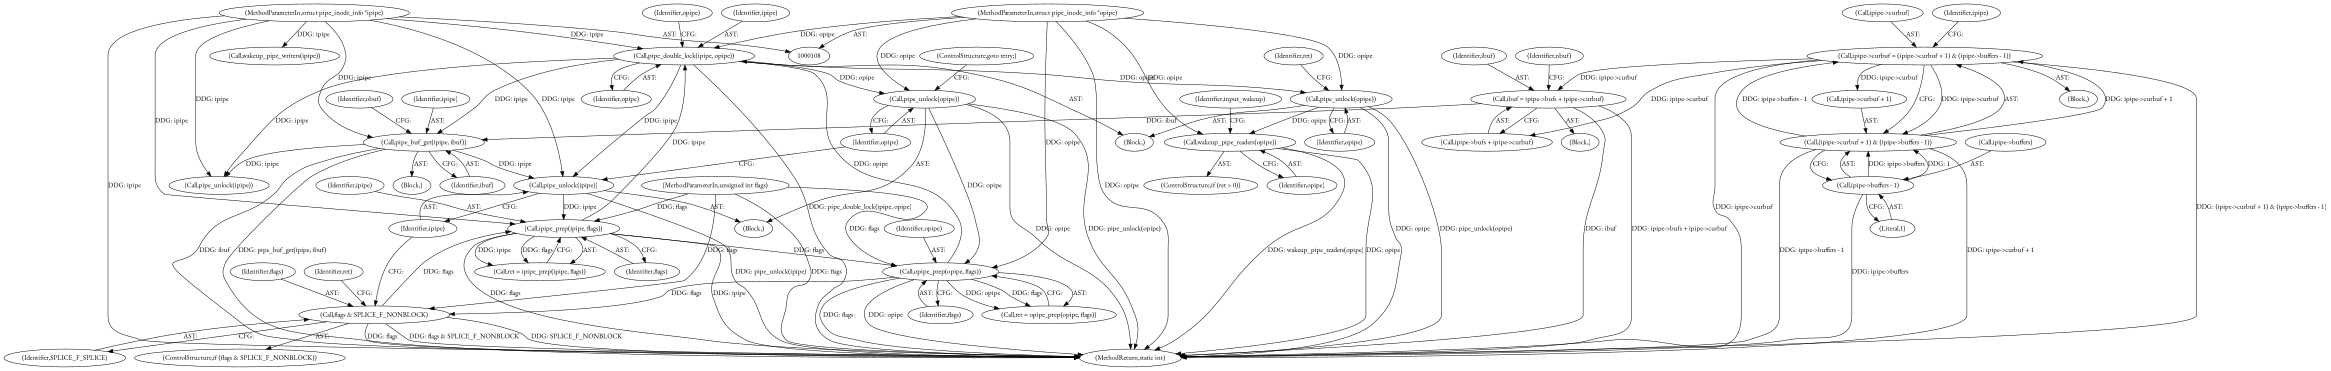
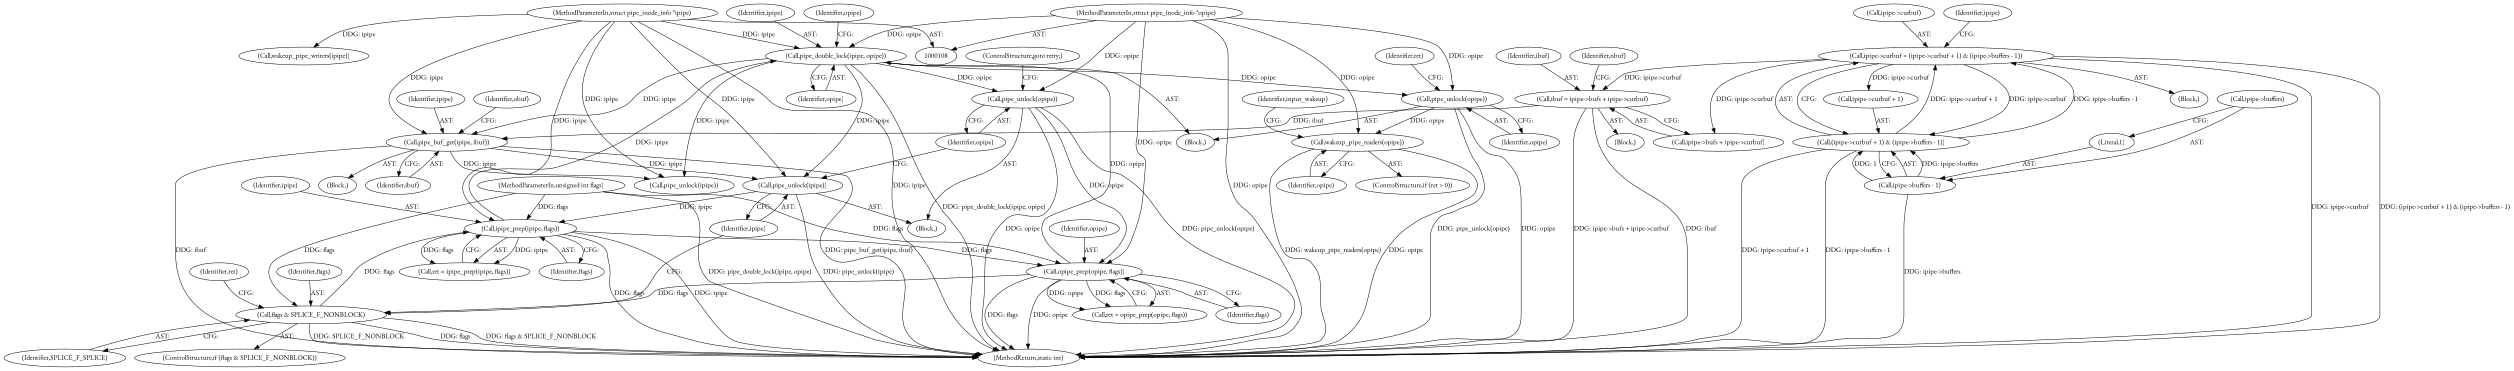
(1867, 208) -> (2184, 121)
(827, 272) -> (760, 272)
